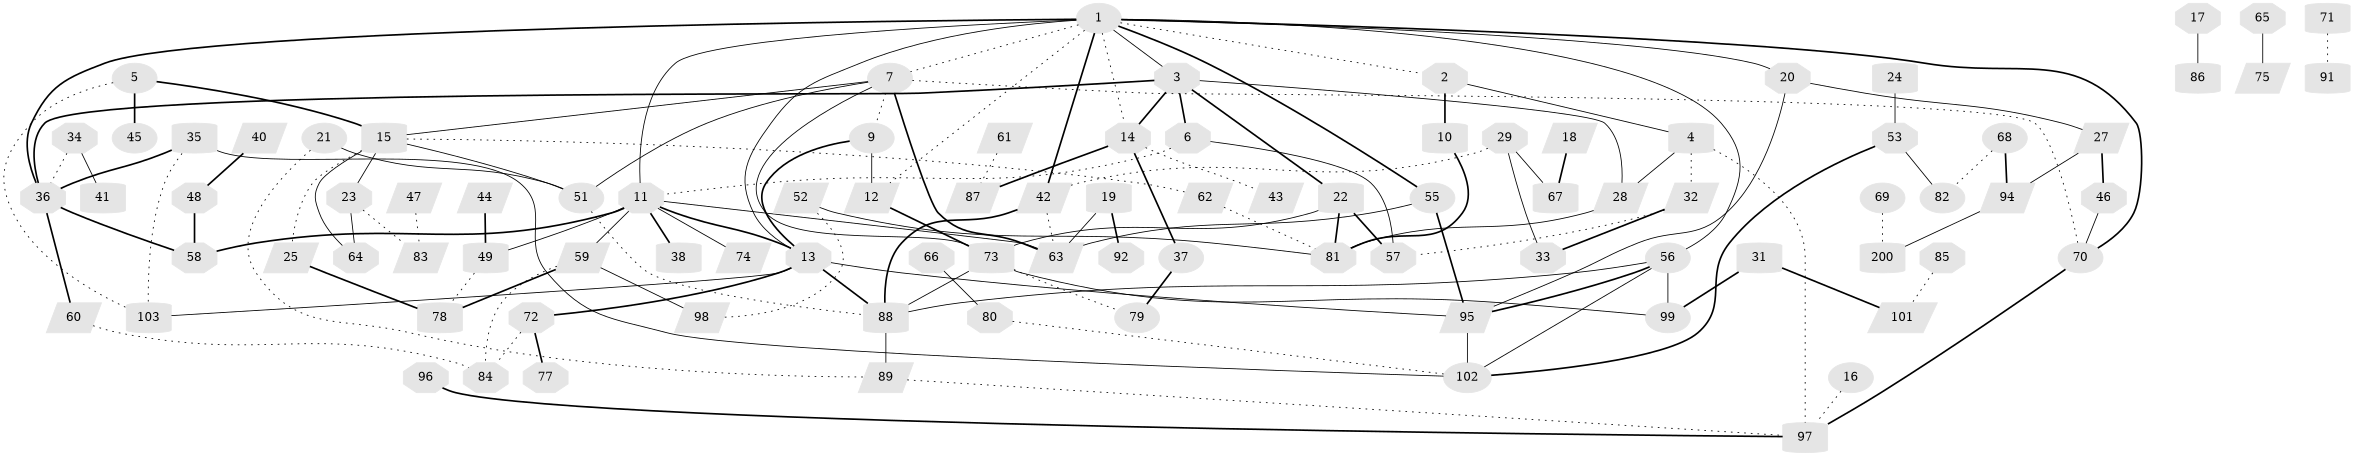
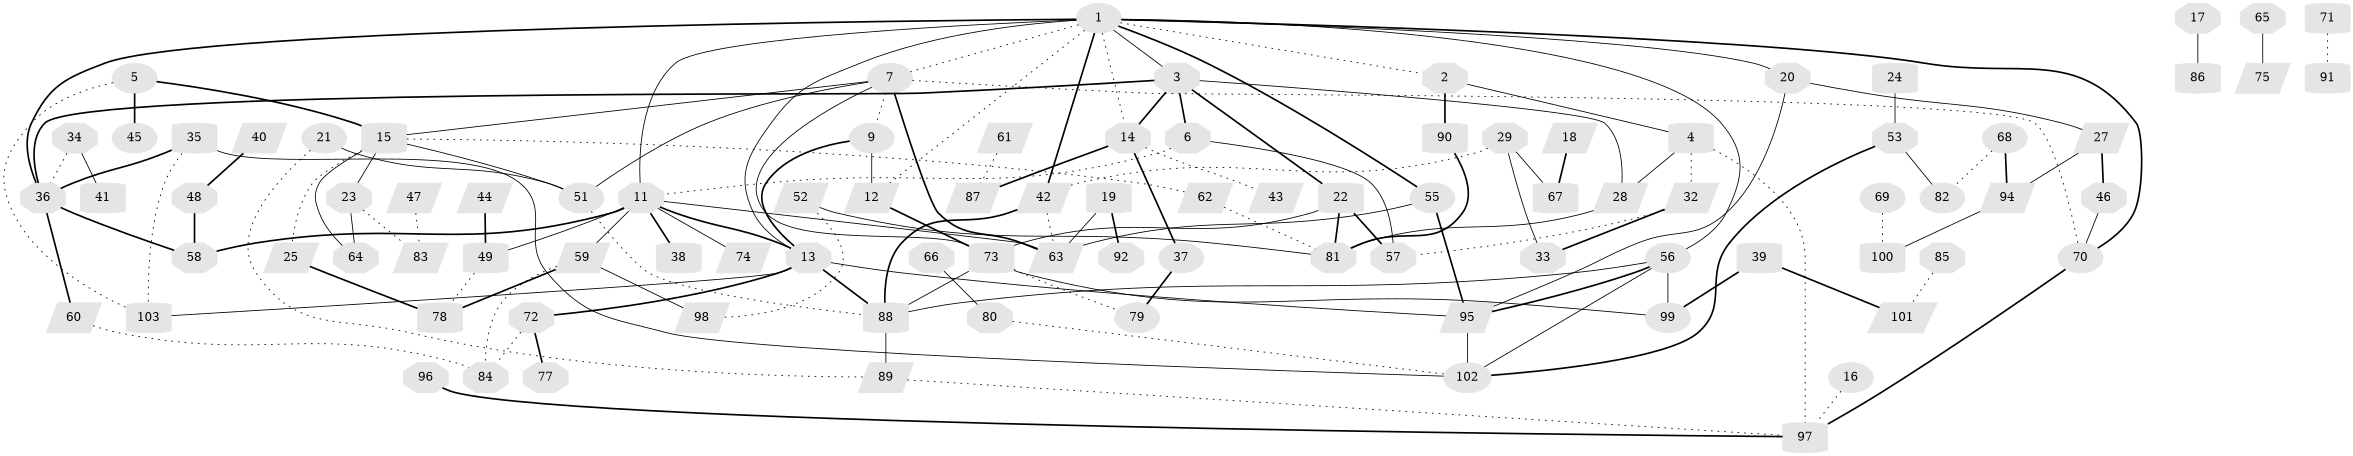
(1445, 138) -> (1445, 138)
(1759, 258) -> (1759, 258)
(1883, 258) -> (1883, 258)
